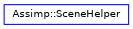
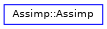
(66, 15) -> (53, 15)
